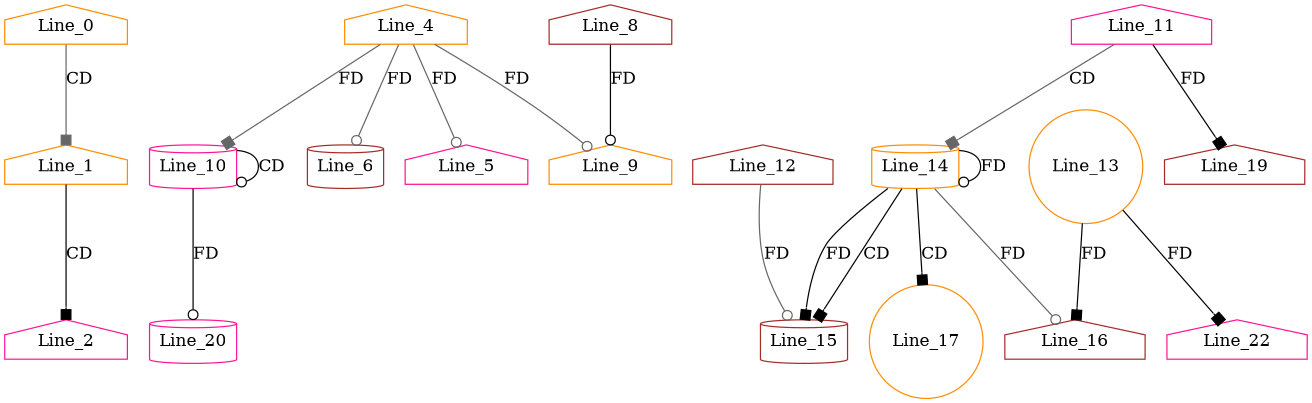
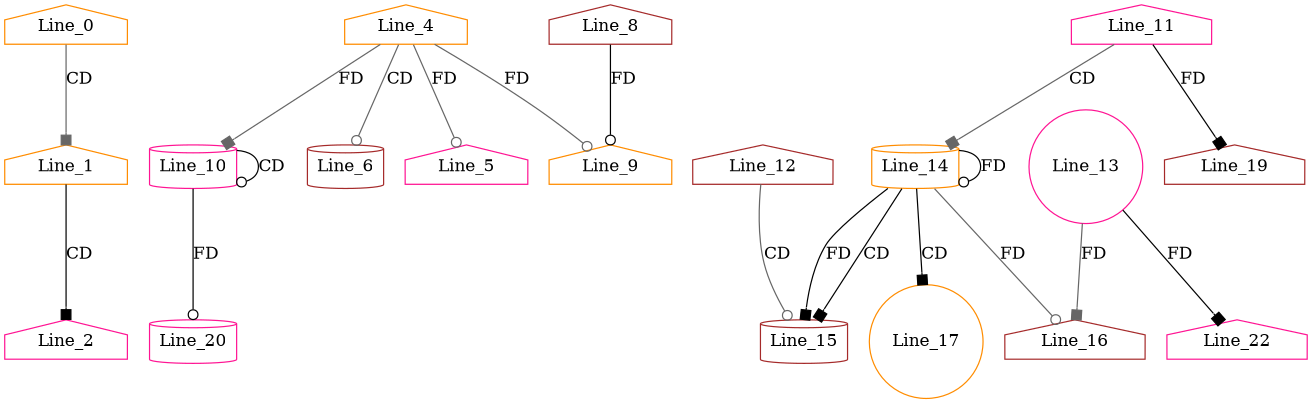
(400, 79) -> (400, 79)
(1086, 167) -> (1086, 167)
(777, 254) -> (777, 254)
(1080, 265) -> (1080, 265)
